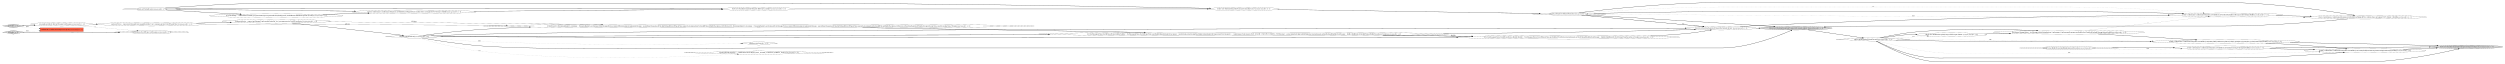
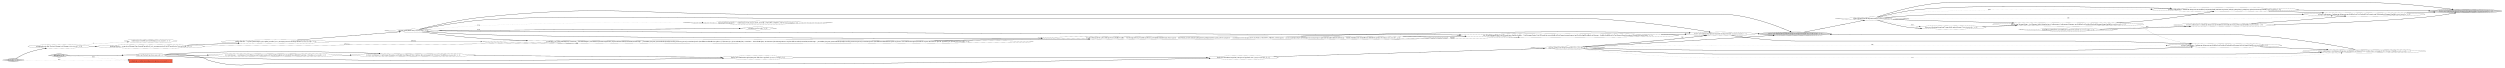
(152, 32) -> (151, 41)
(71, 33) -> (96, 55)
(584, 44) -> (589, 30)
